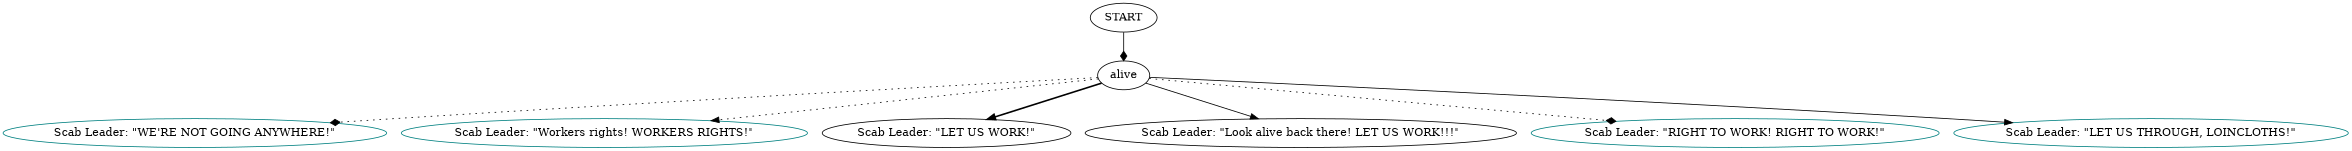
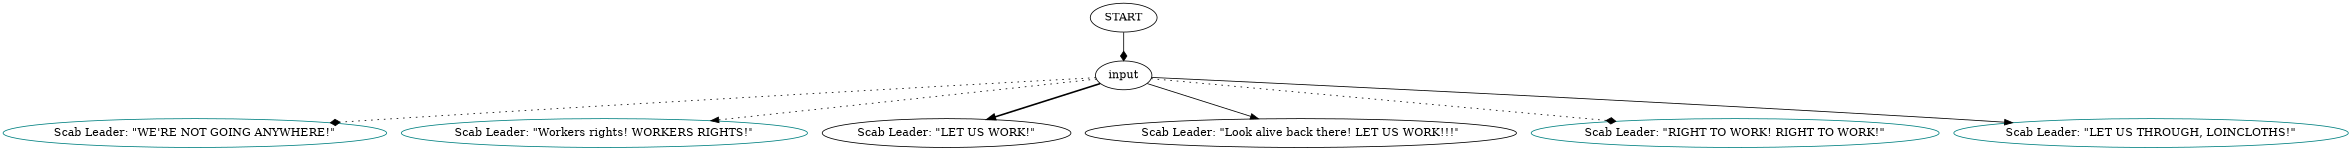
(1124, 75) -> (1124, 75)
